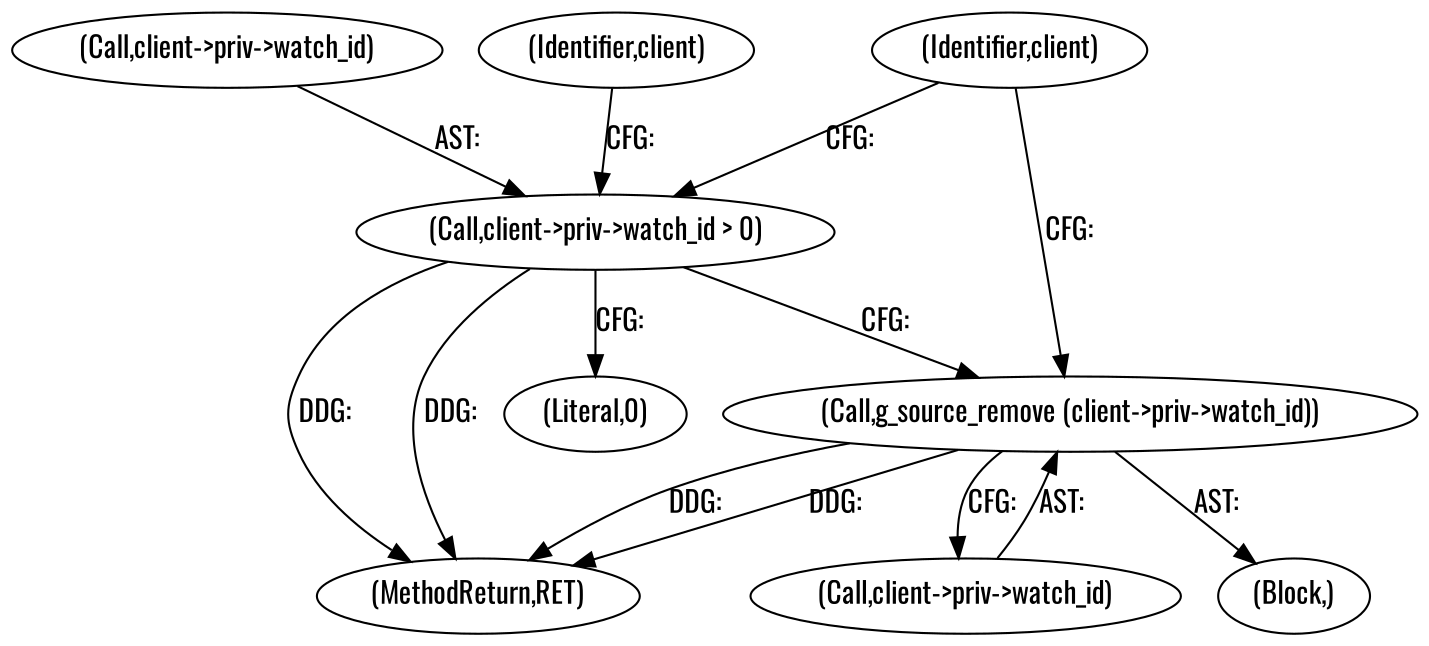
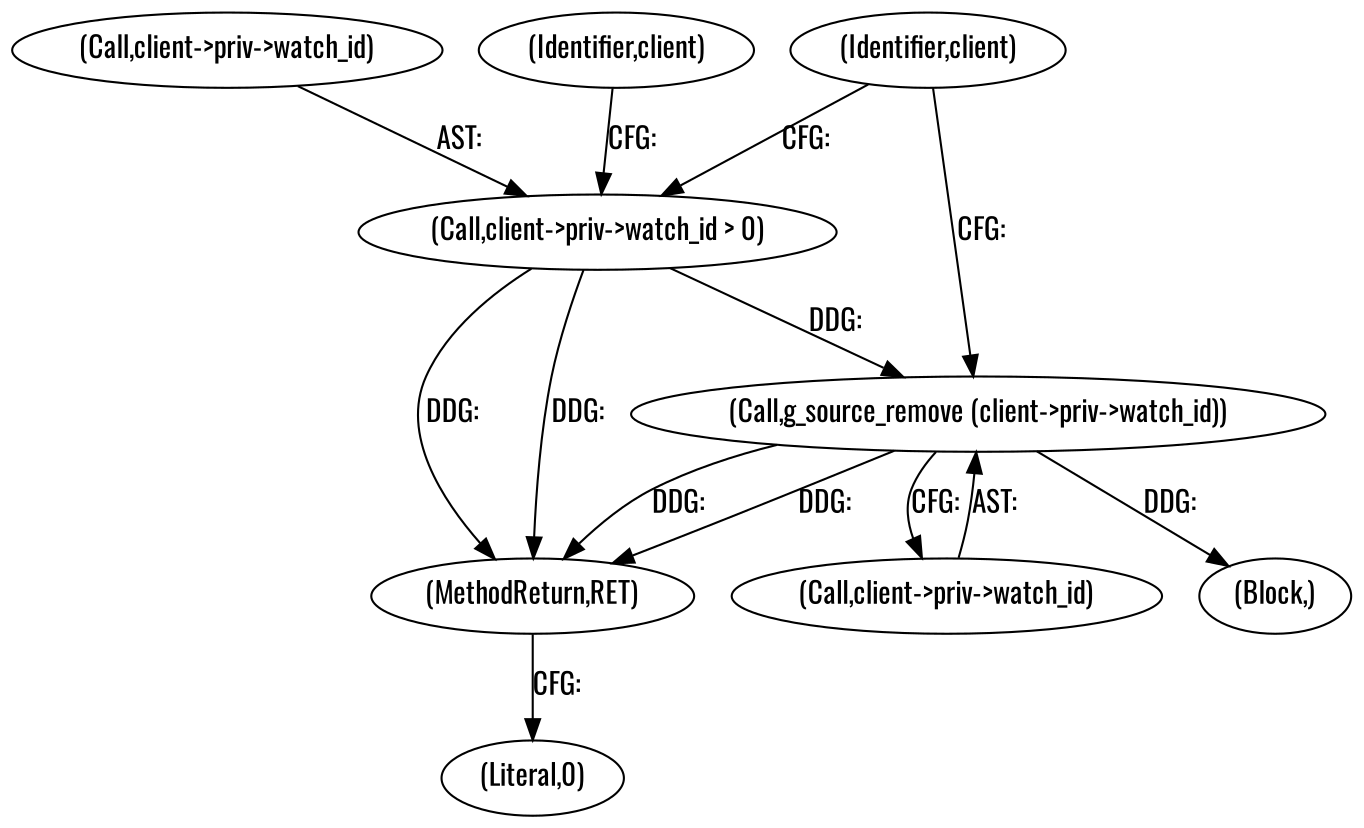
(595, 313) -> (533, 677)
(889, 323) -> (839, 323)
(1220, 505) -> (1174, 505)
